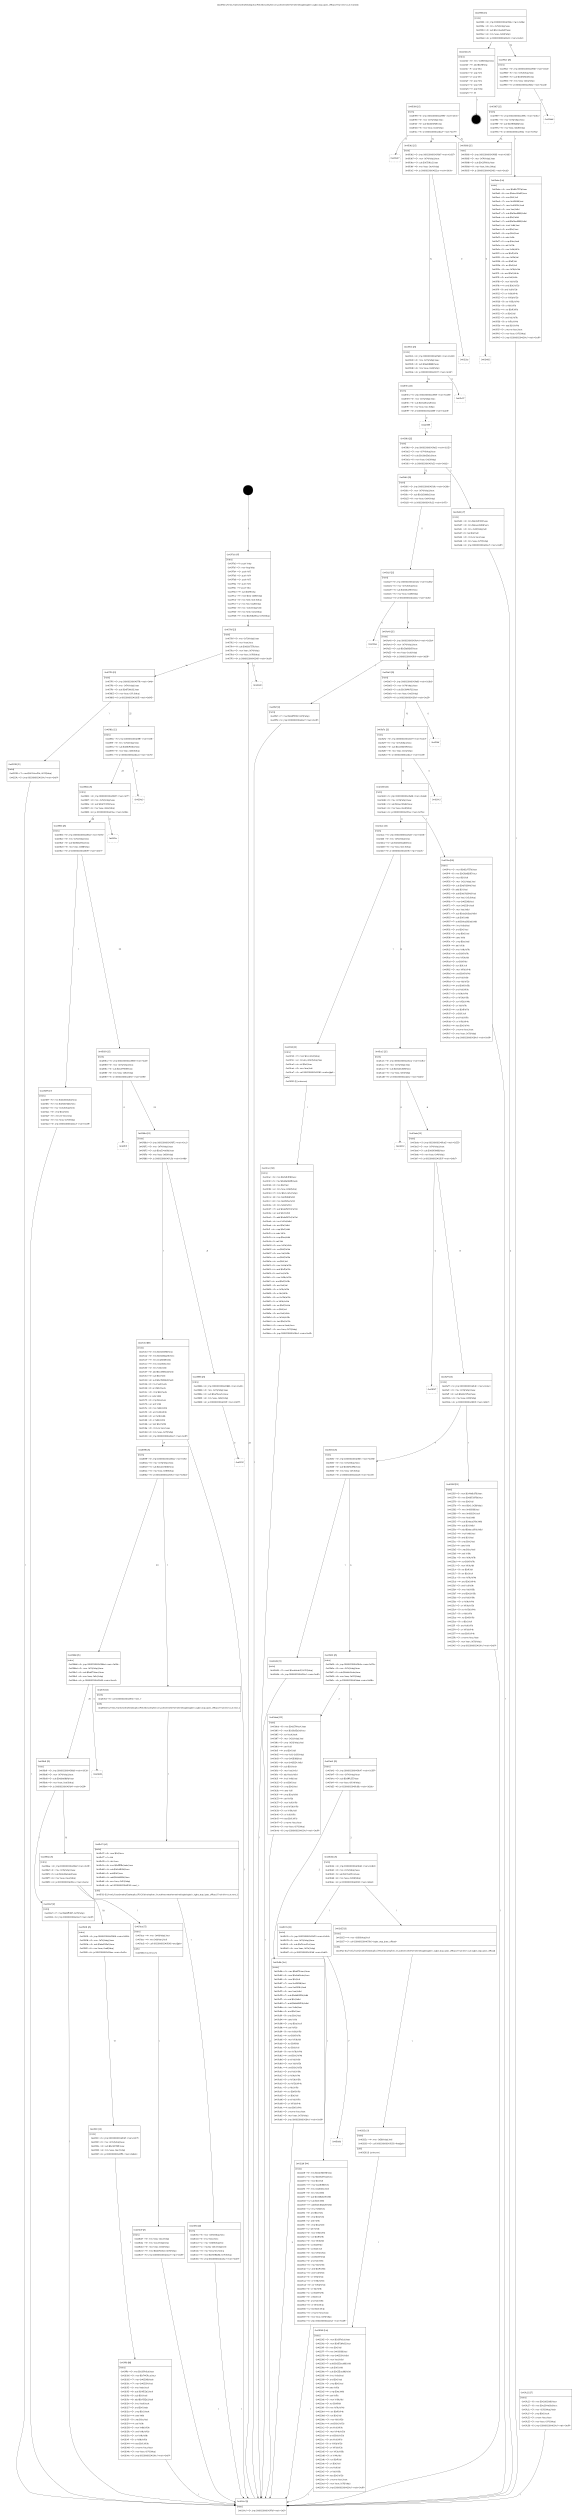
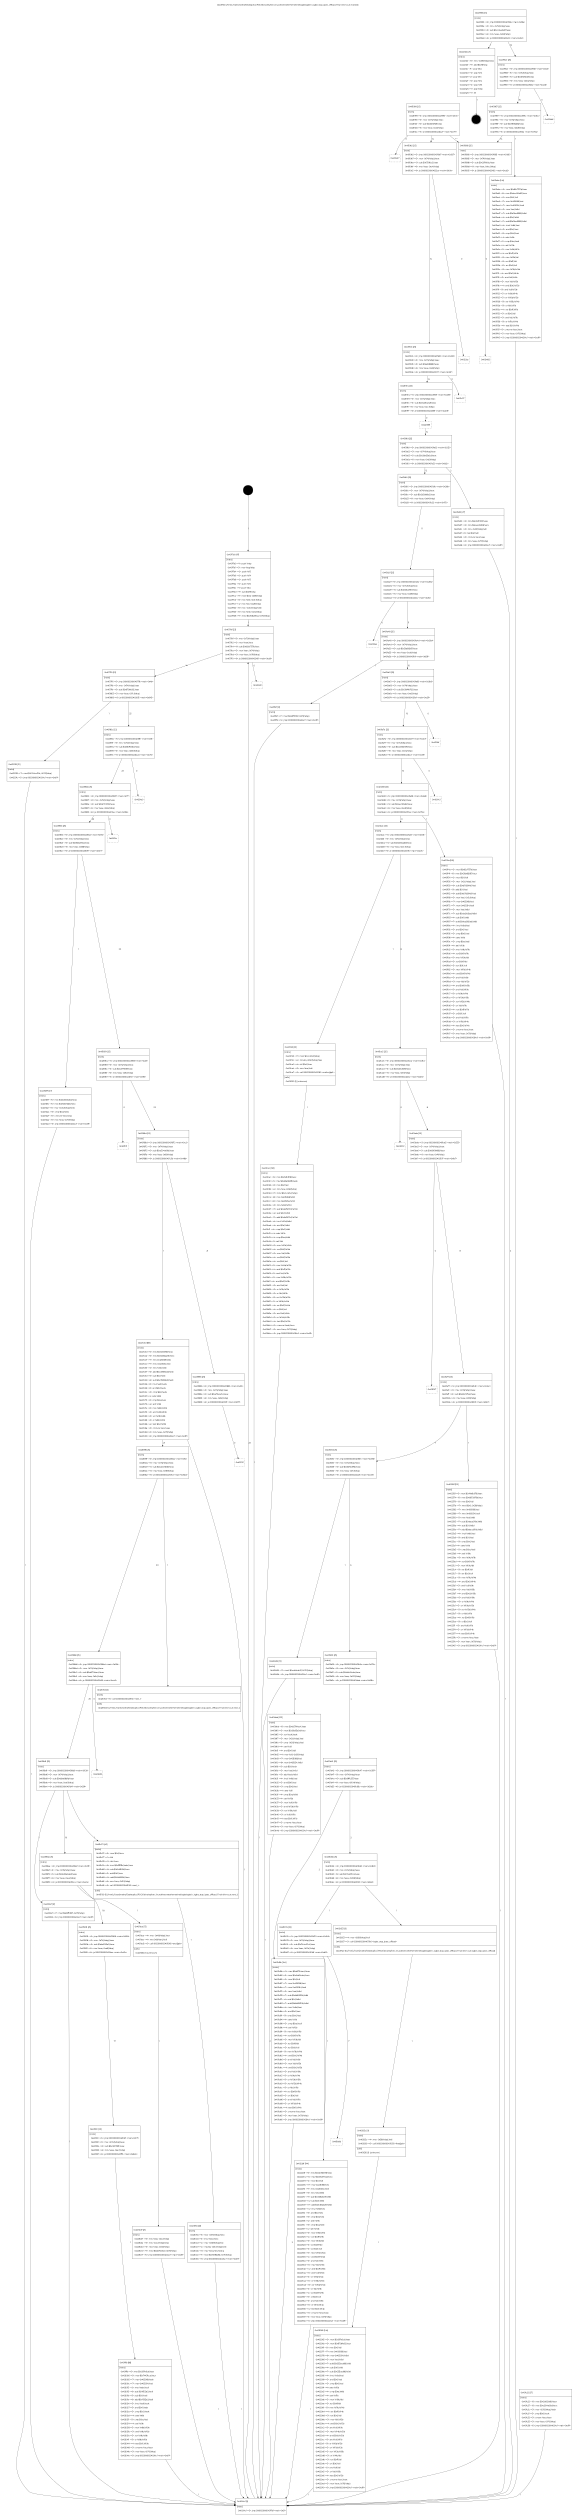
(460, 139) -> (454, 139)
(330, 1699) -> (294, 1695)
(167, 1776) -> (78, 1818)
